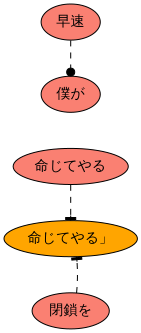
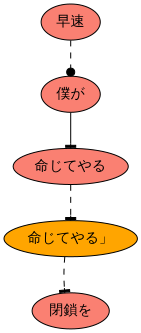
none -> (71, 128)
(77, 277) -> (64, 272)
